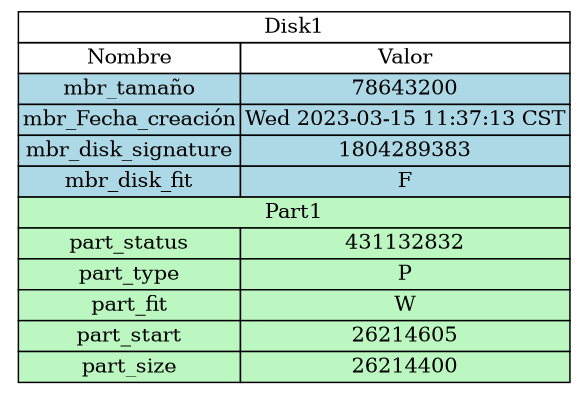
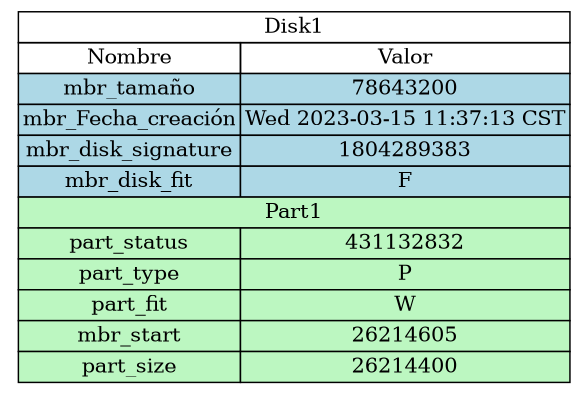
(129, 335) -> (129, 335)
